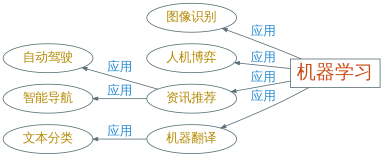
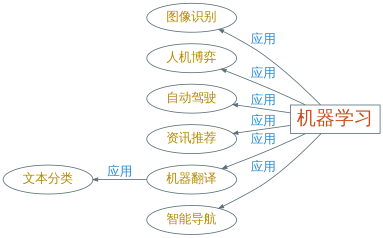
(122, 79) -> (264, 109)
(122, 99) -> (276, 175)
